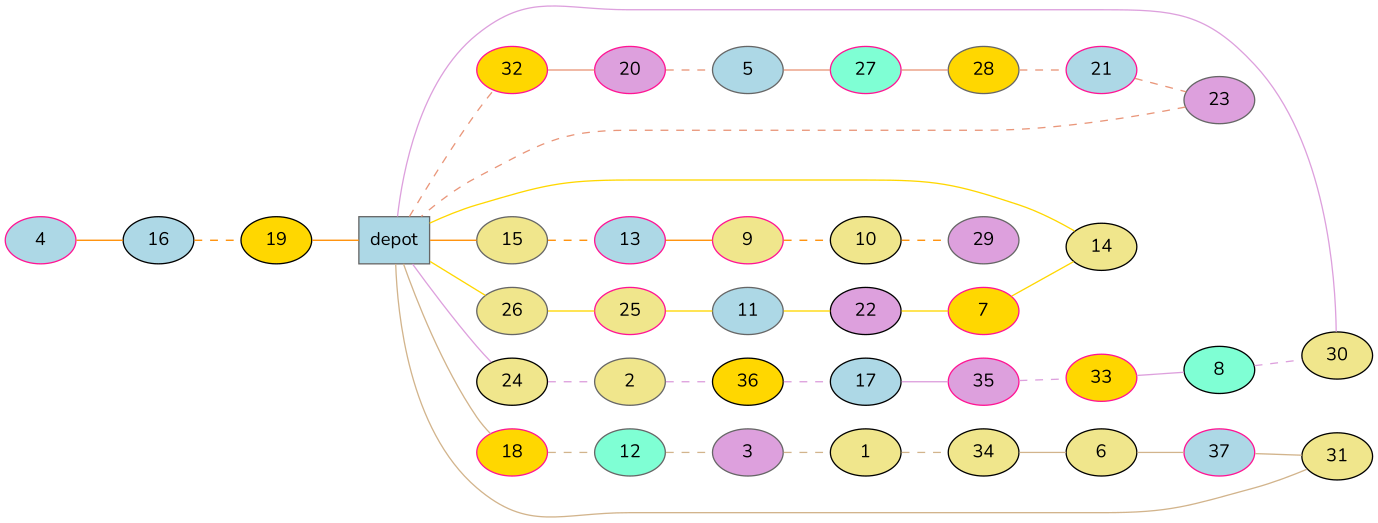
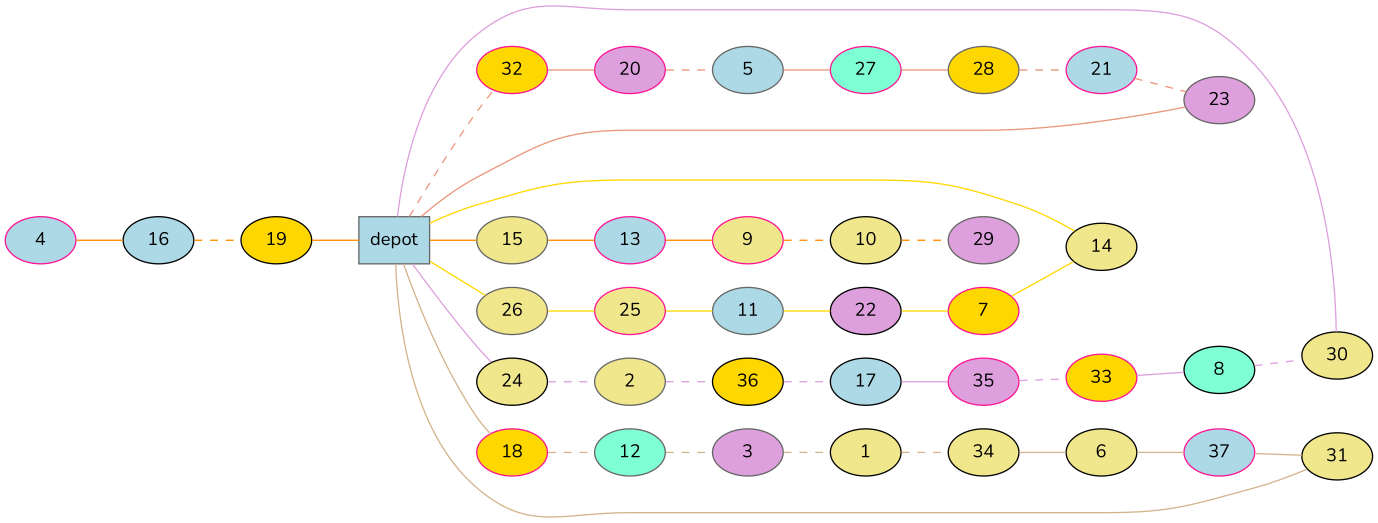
(793, 130) -> (793, 130)
(571, 240) -> (571, 240)
